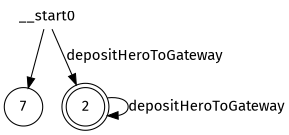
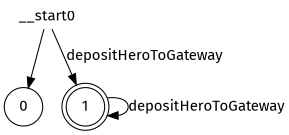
(23, 107) -> (23, 107)
(85, 107) -> (85, 107)
